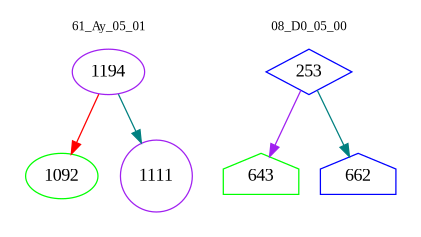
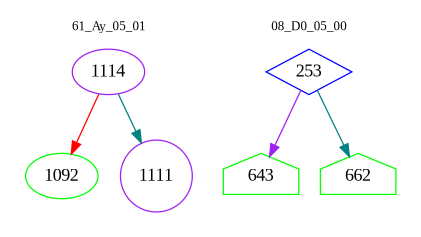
(108, 72) -> (108, 72)
(358, 176) -> (358, 176)
